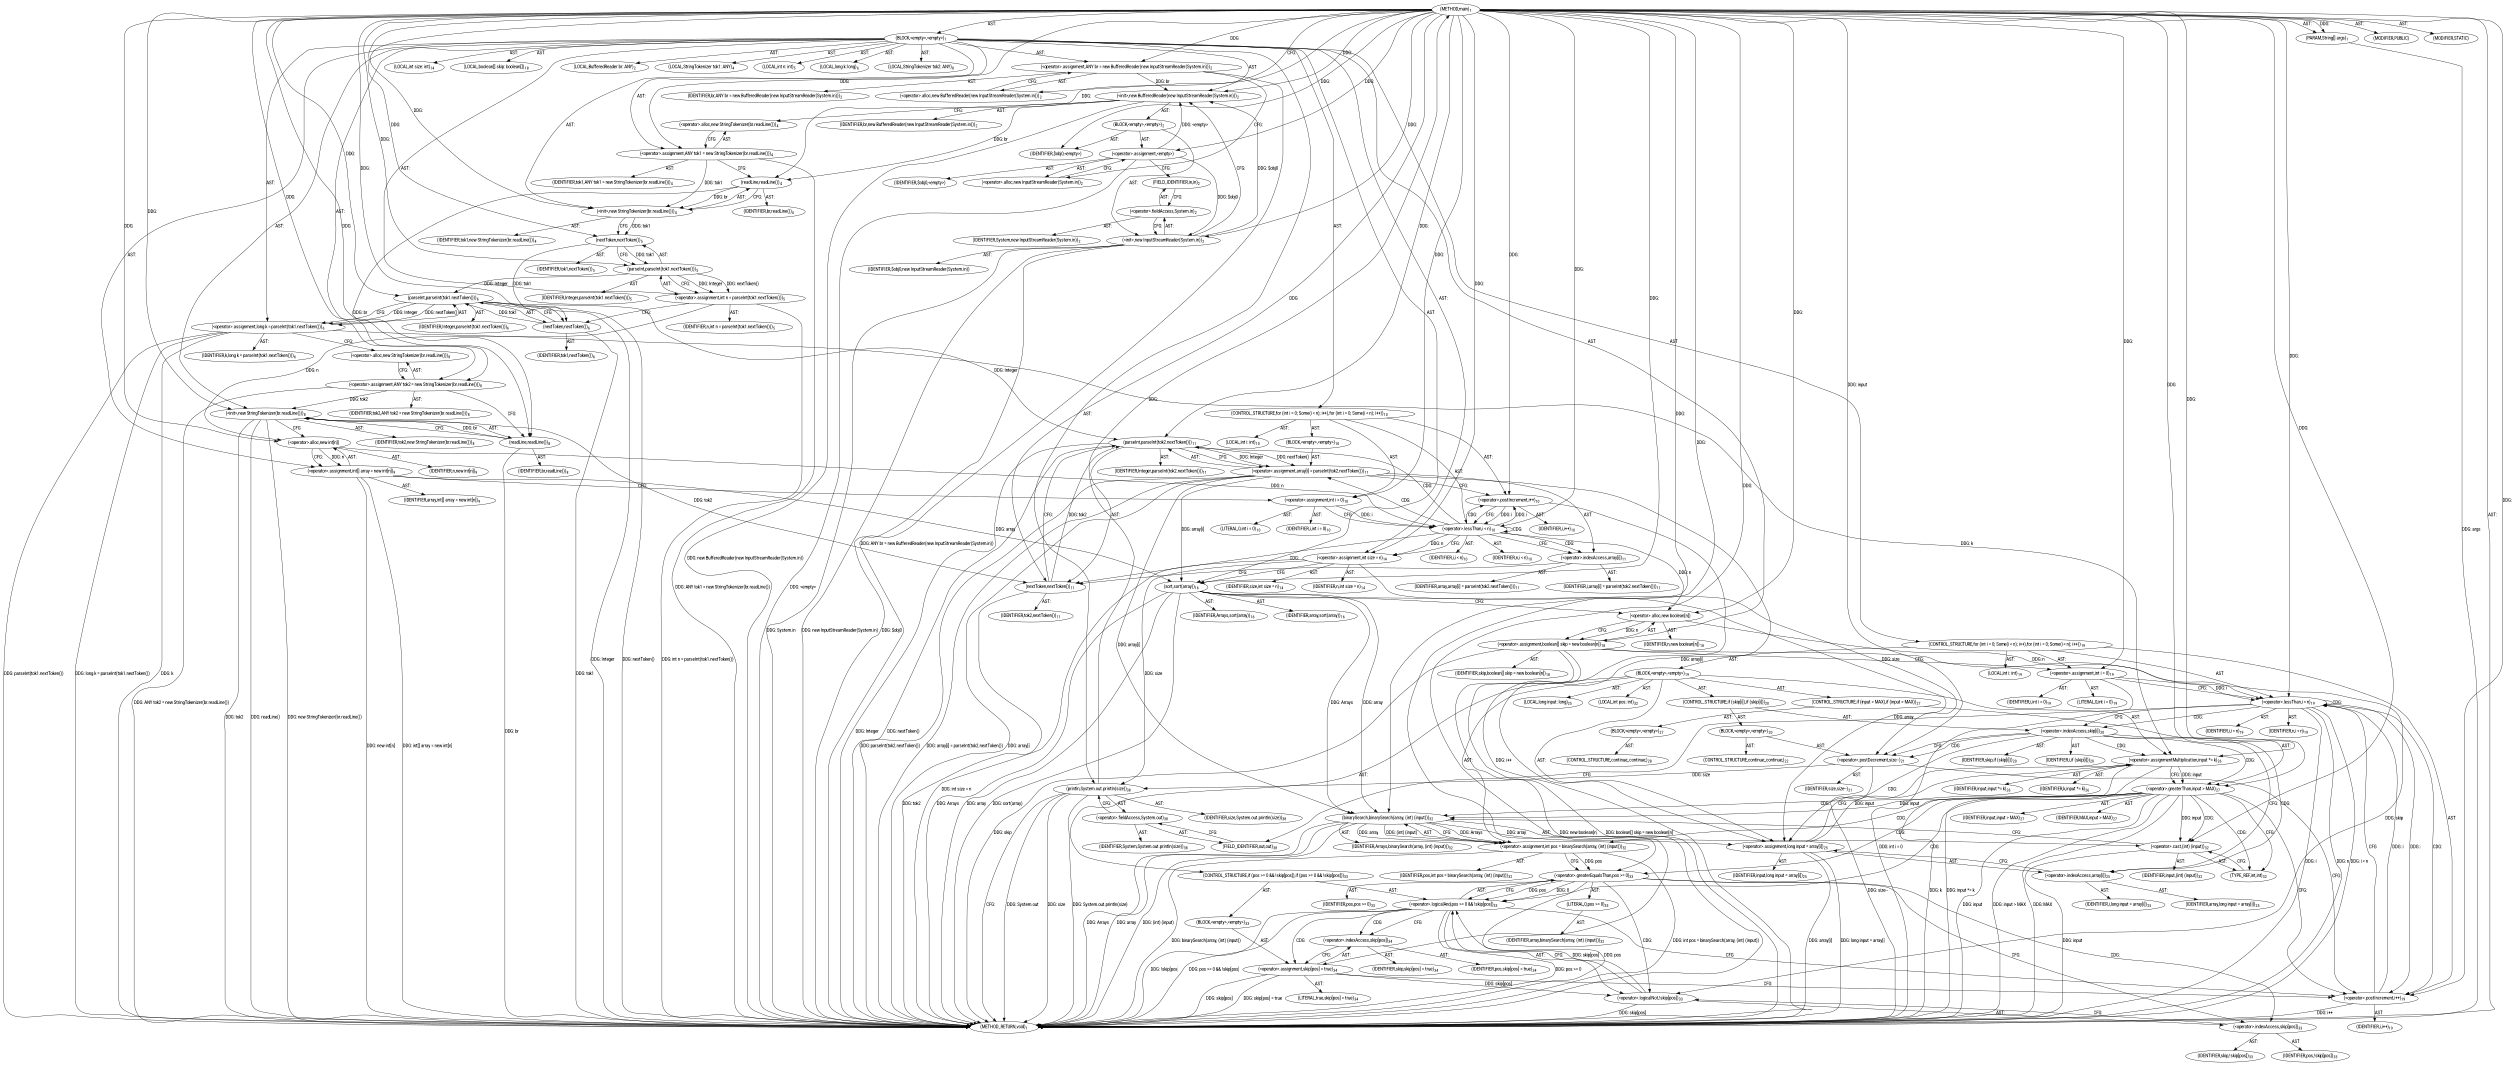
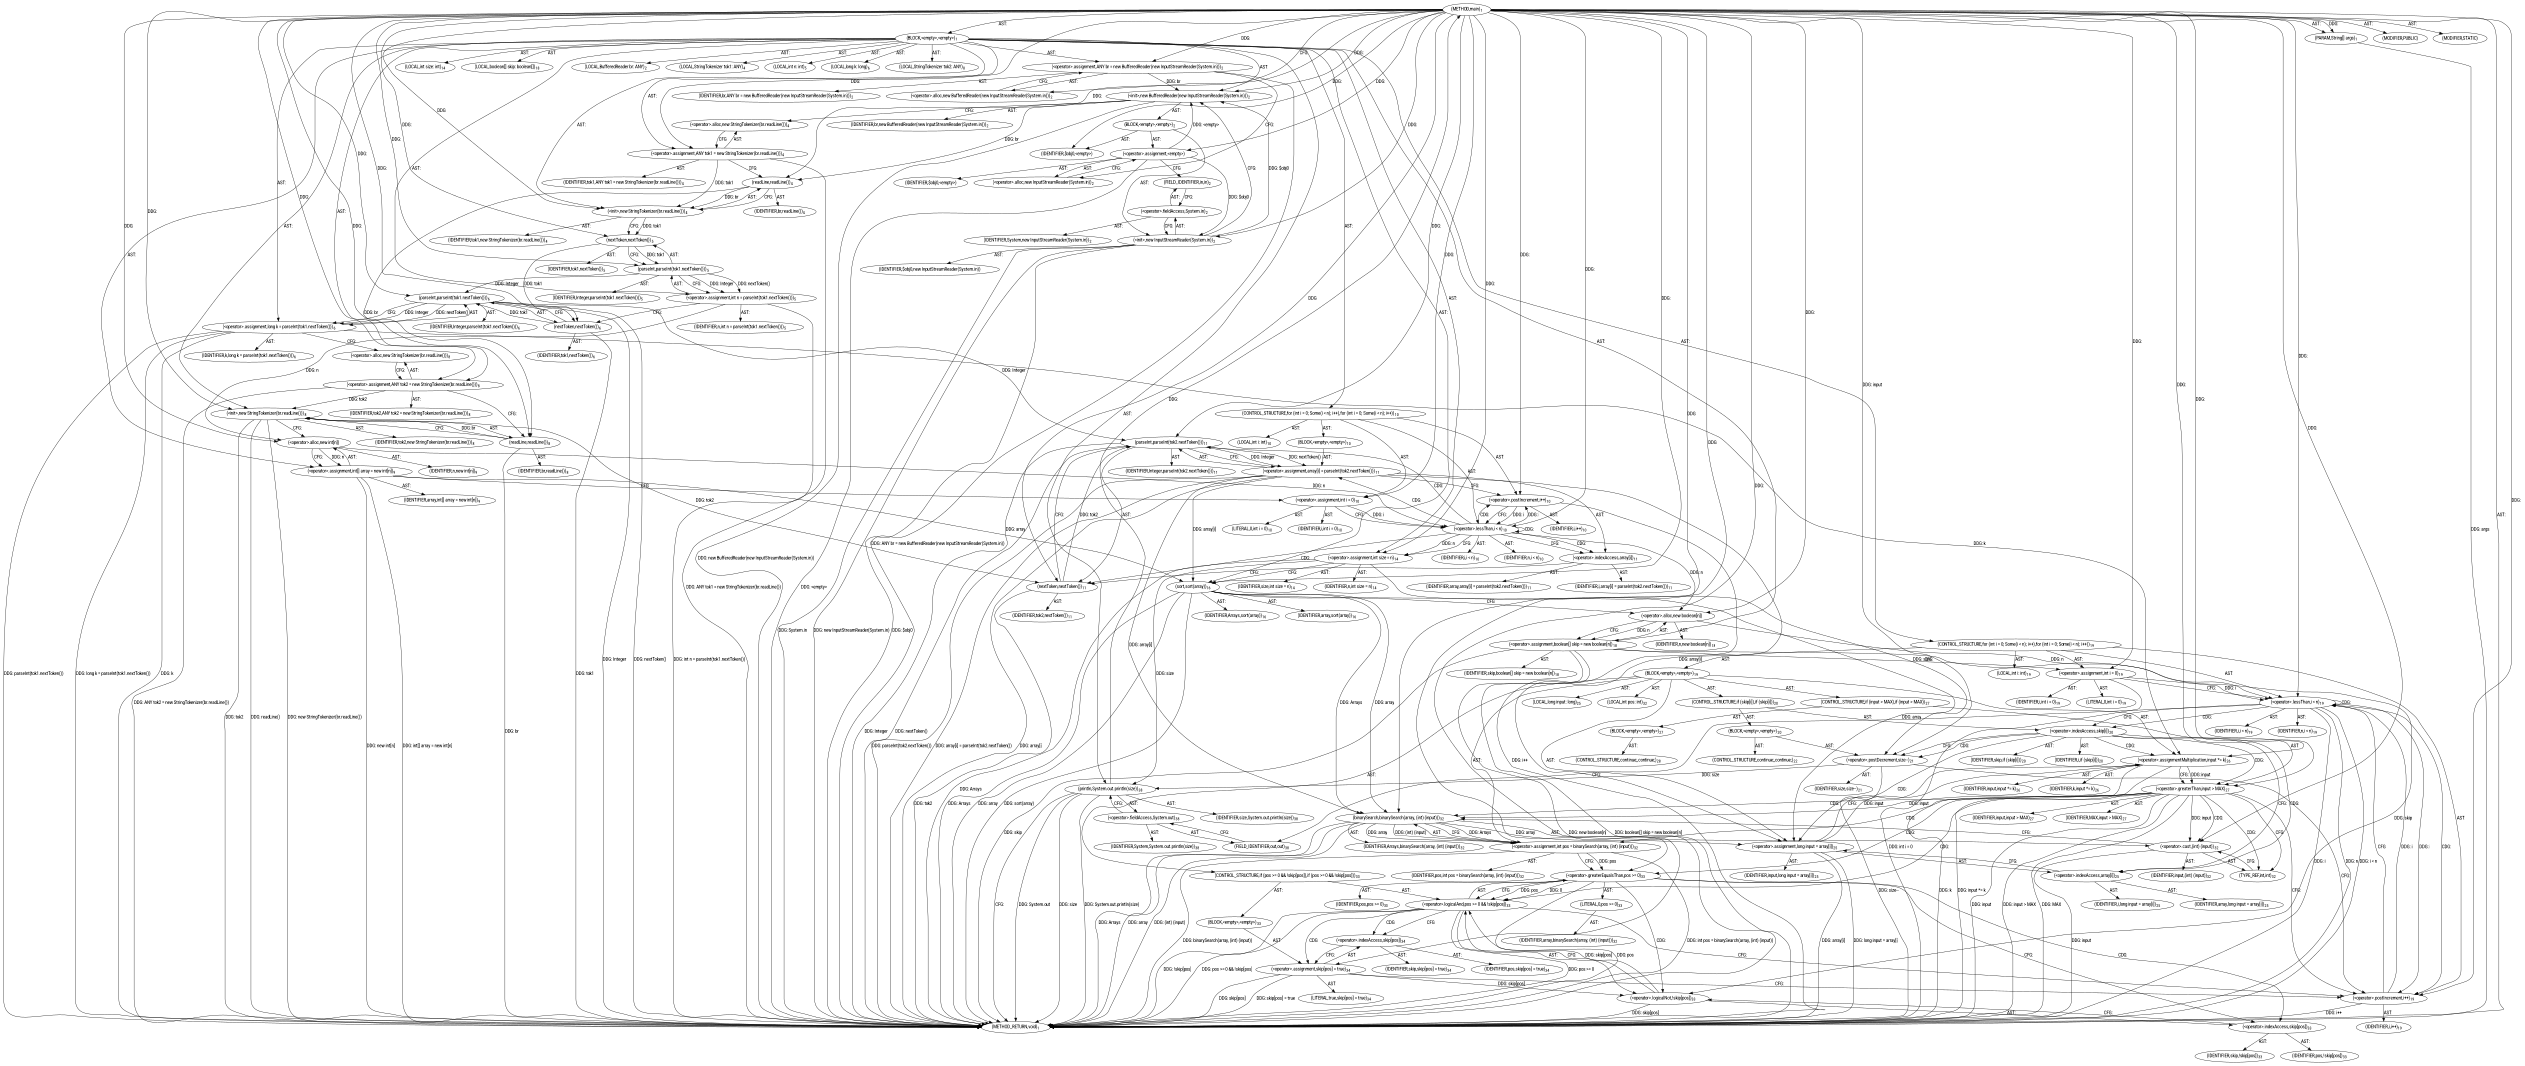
(956, 789) -> (971, 789)
